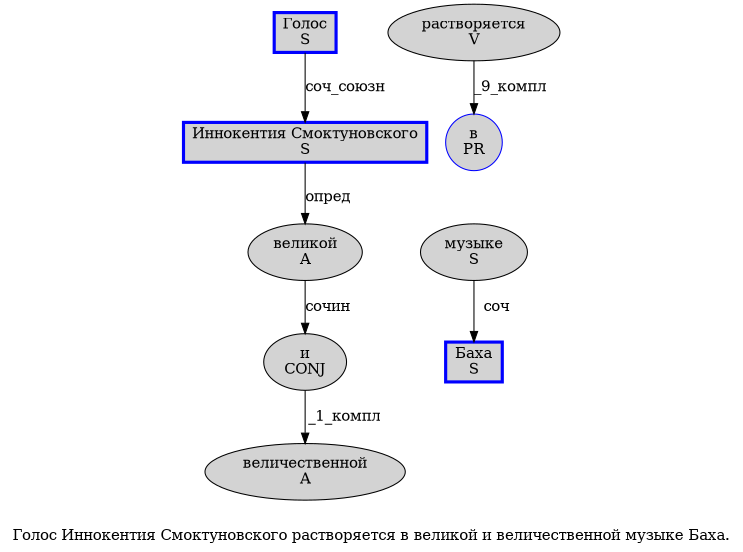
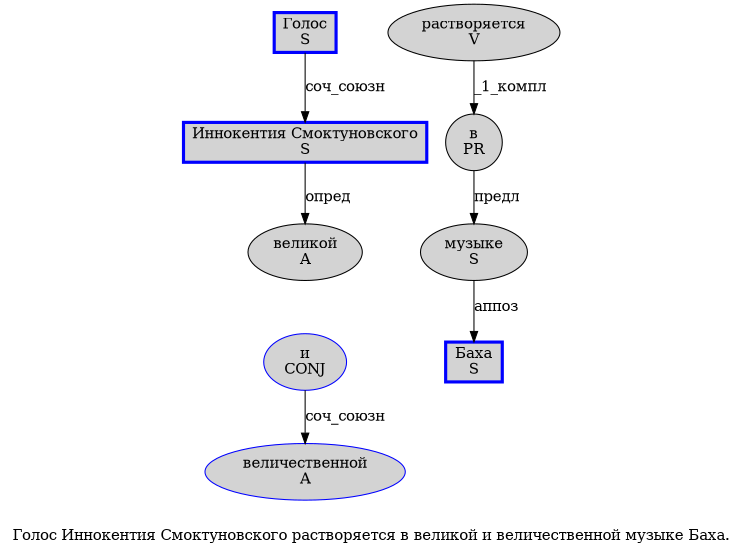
(511, 87) -> (511, 87)
(474, 142) -> (474, 142)
none -> (474, 192)
(305, 302) -> none
(497, 307) -> (497, 307)
(305, 362) -> (305, 362)
(345, 417) -> (345, 417)
(305, 472) -> (305, 472)
